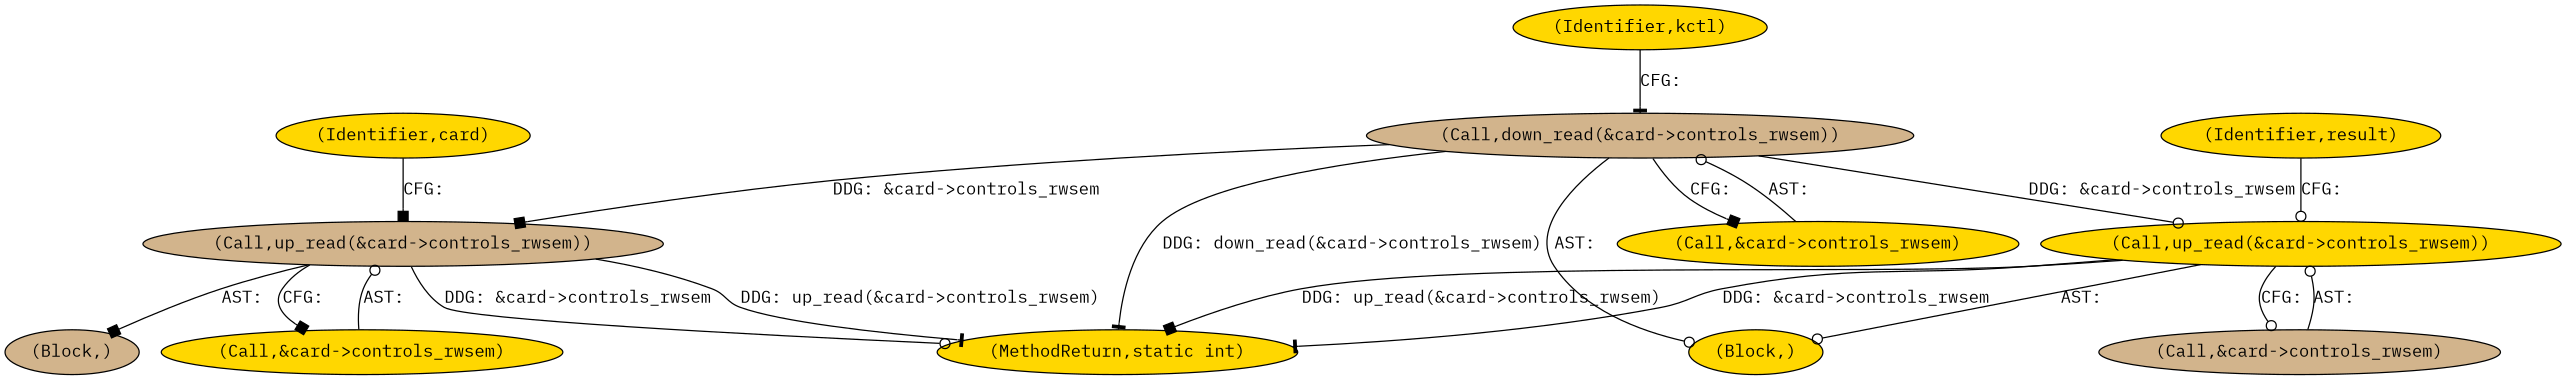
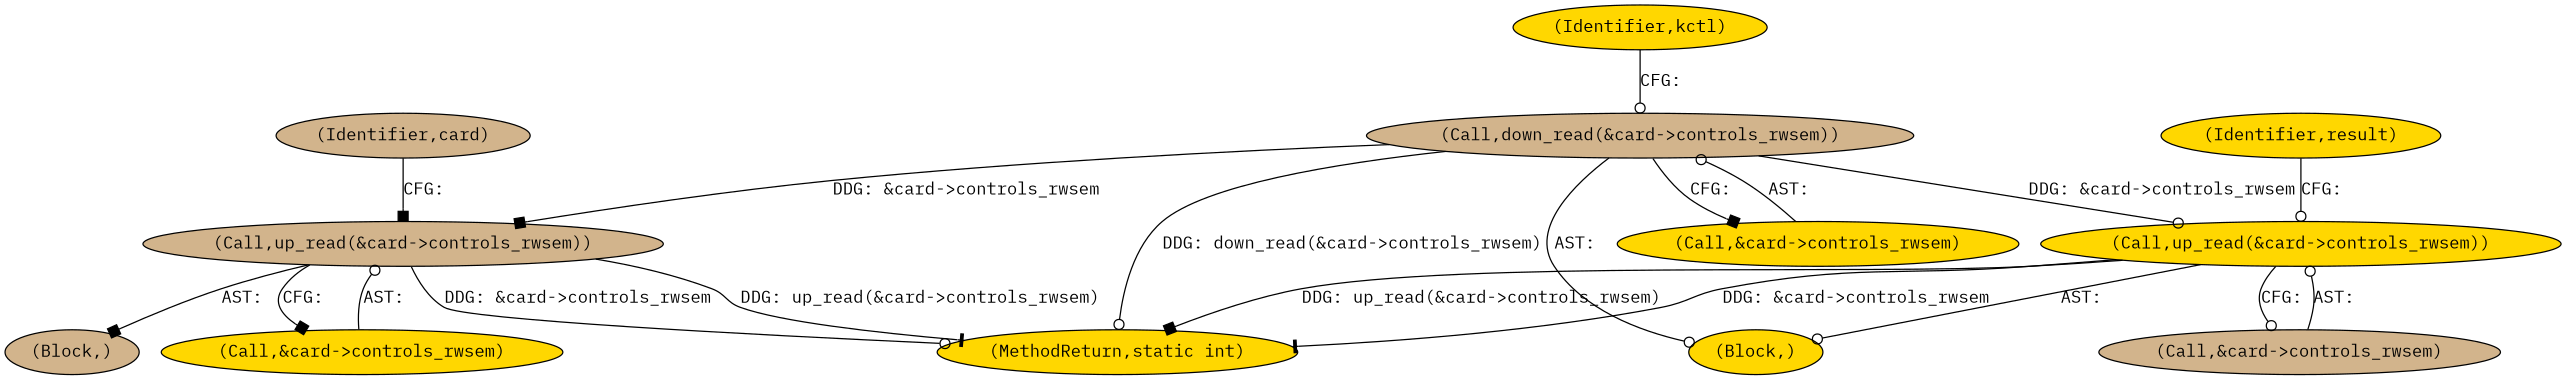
(1640, 78) -> (1640, 76)
(403, 136) -> (403, 136)
(1245, 185) -> (1247, 185)
